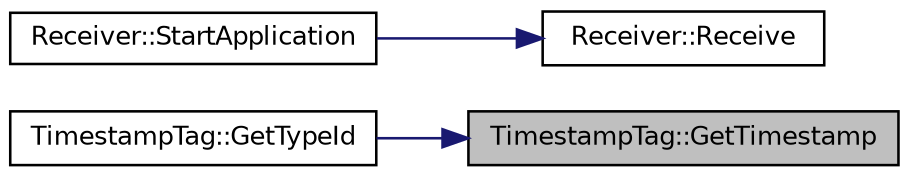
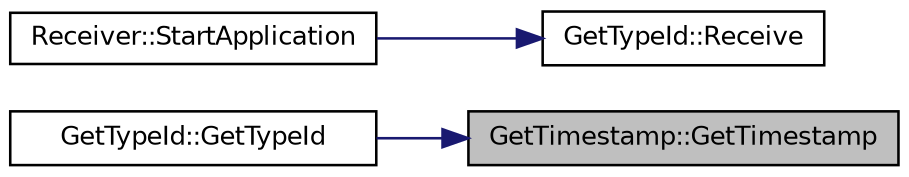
(683, 38) -> (683, 38)
(193, 138) -> (193, 138)
(683, 138) -> (683, 138)
